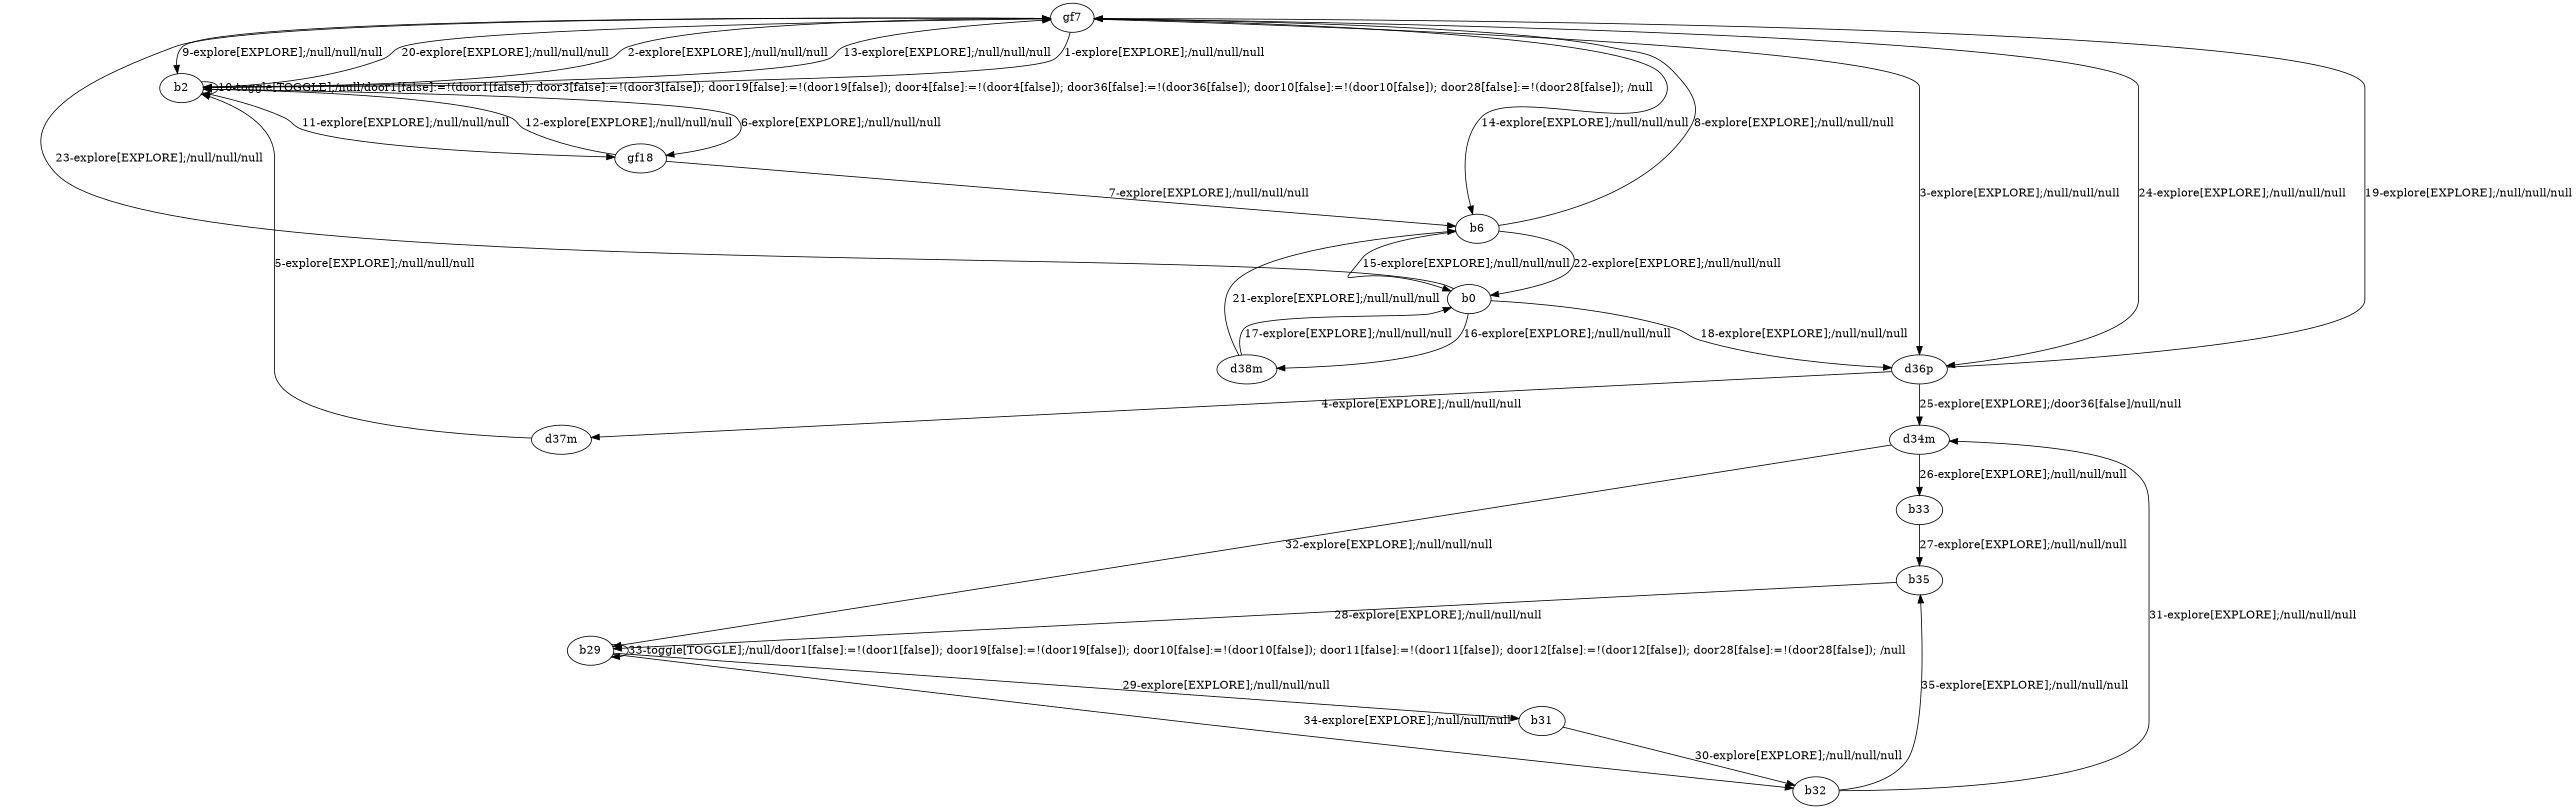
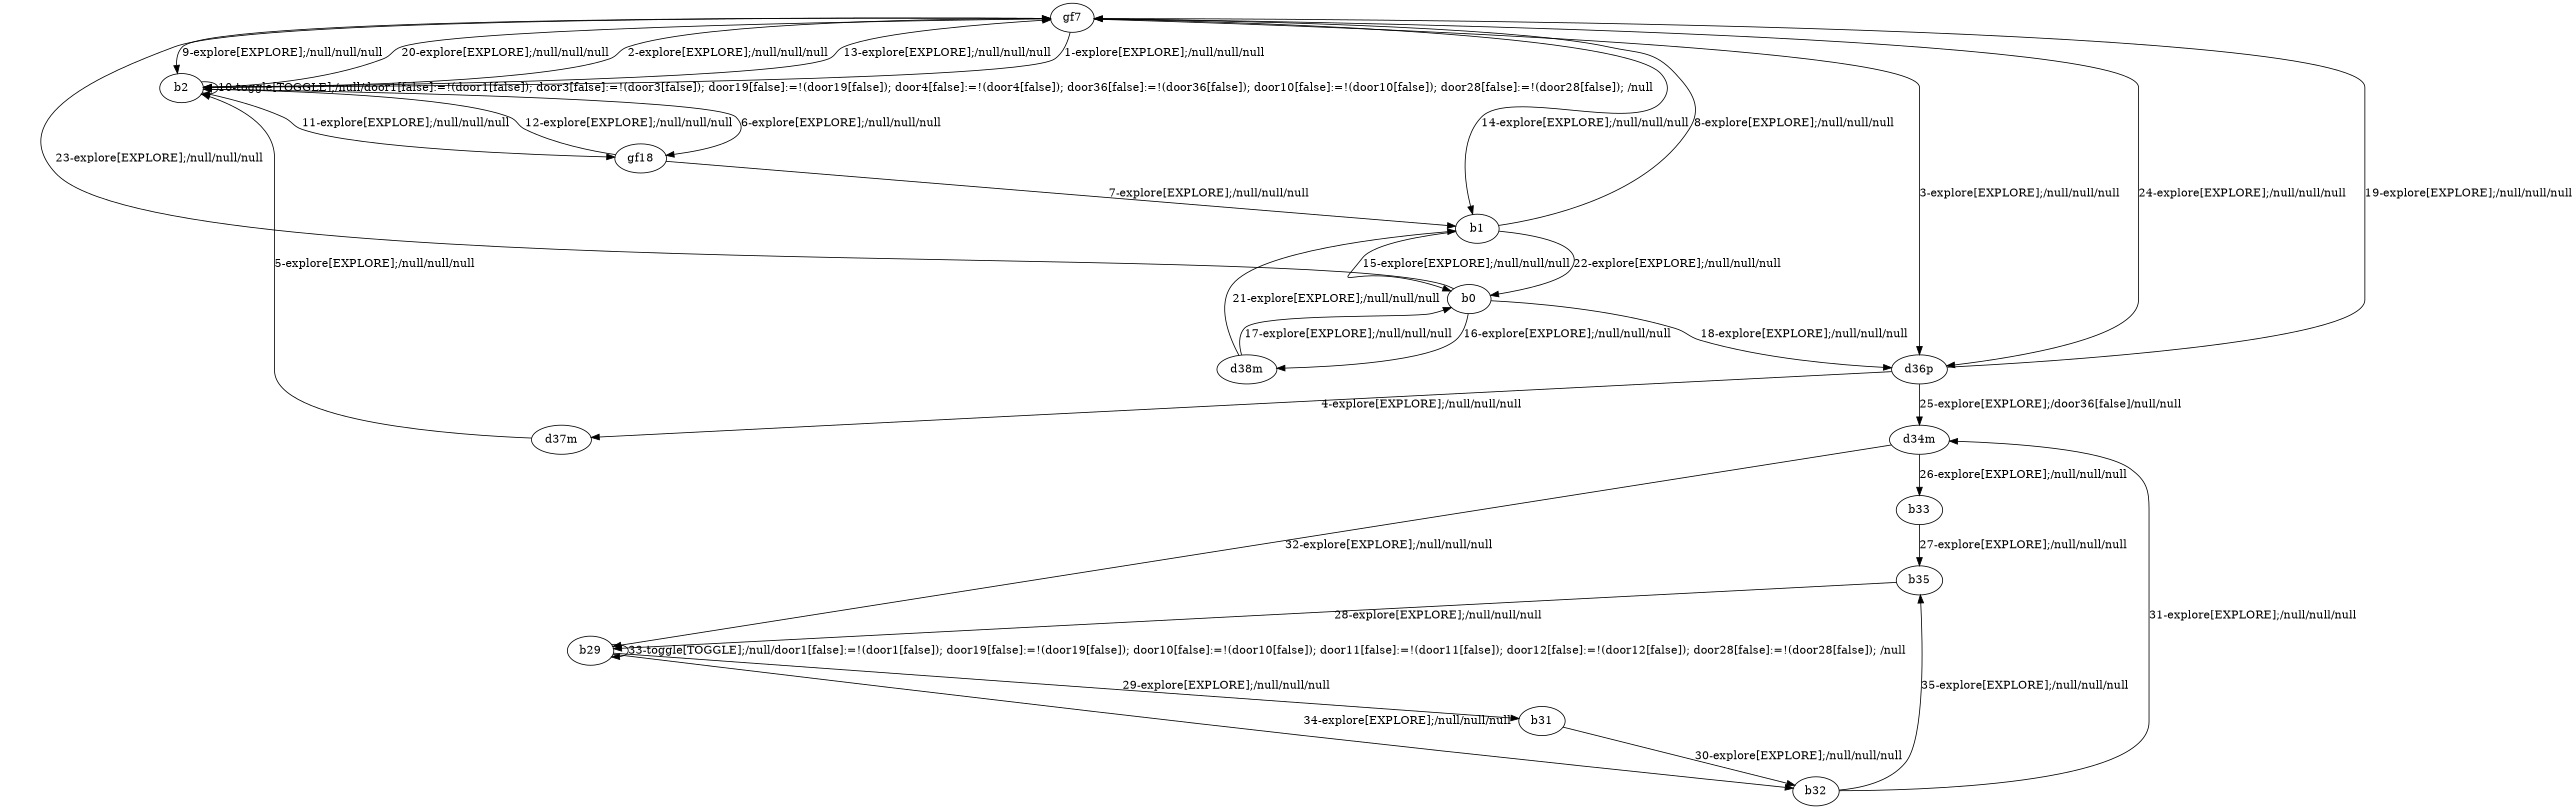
(1477, 229) -> (1477, 229)
